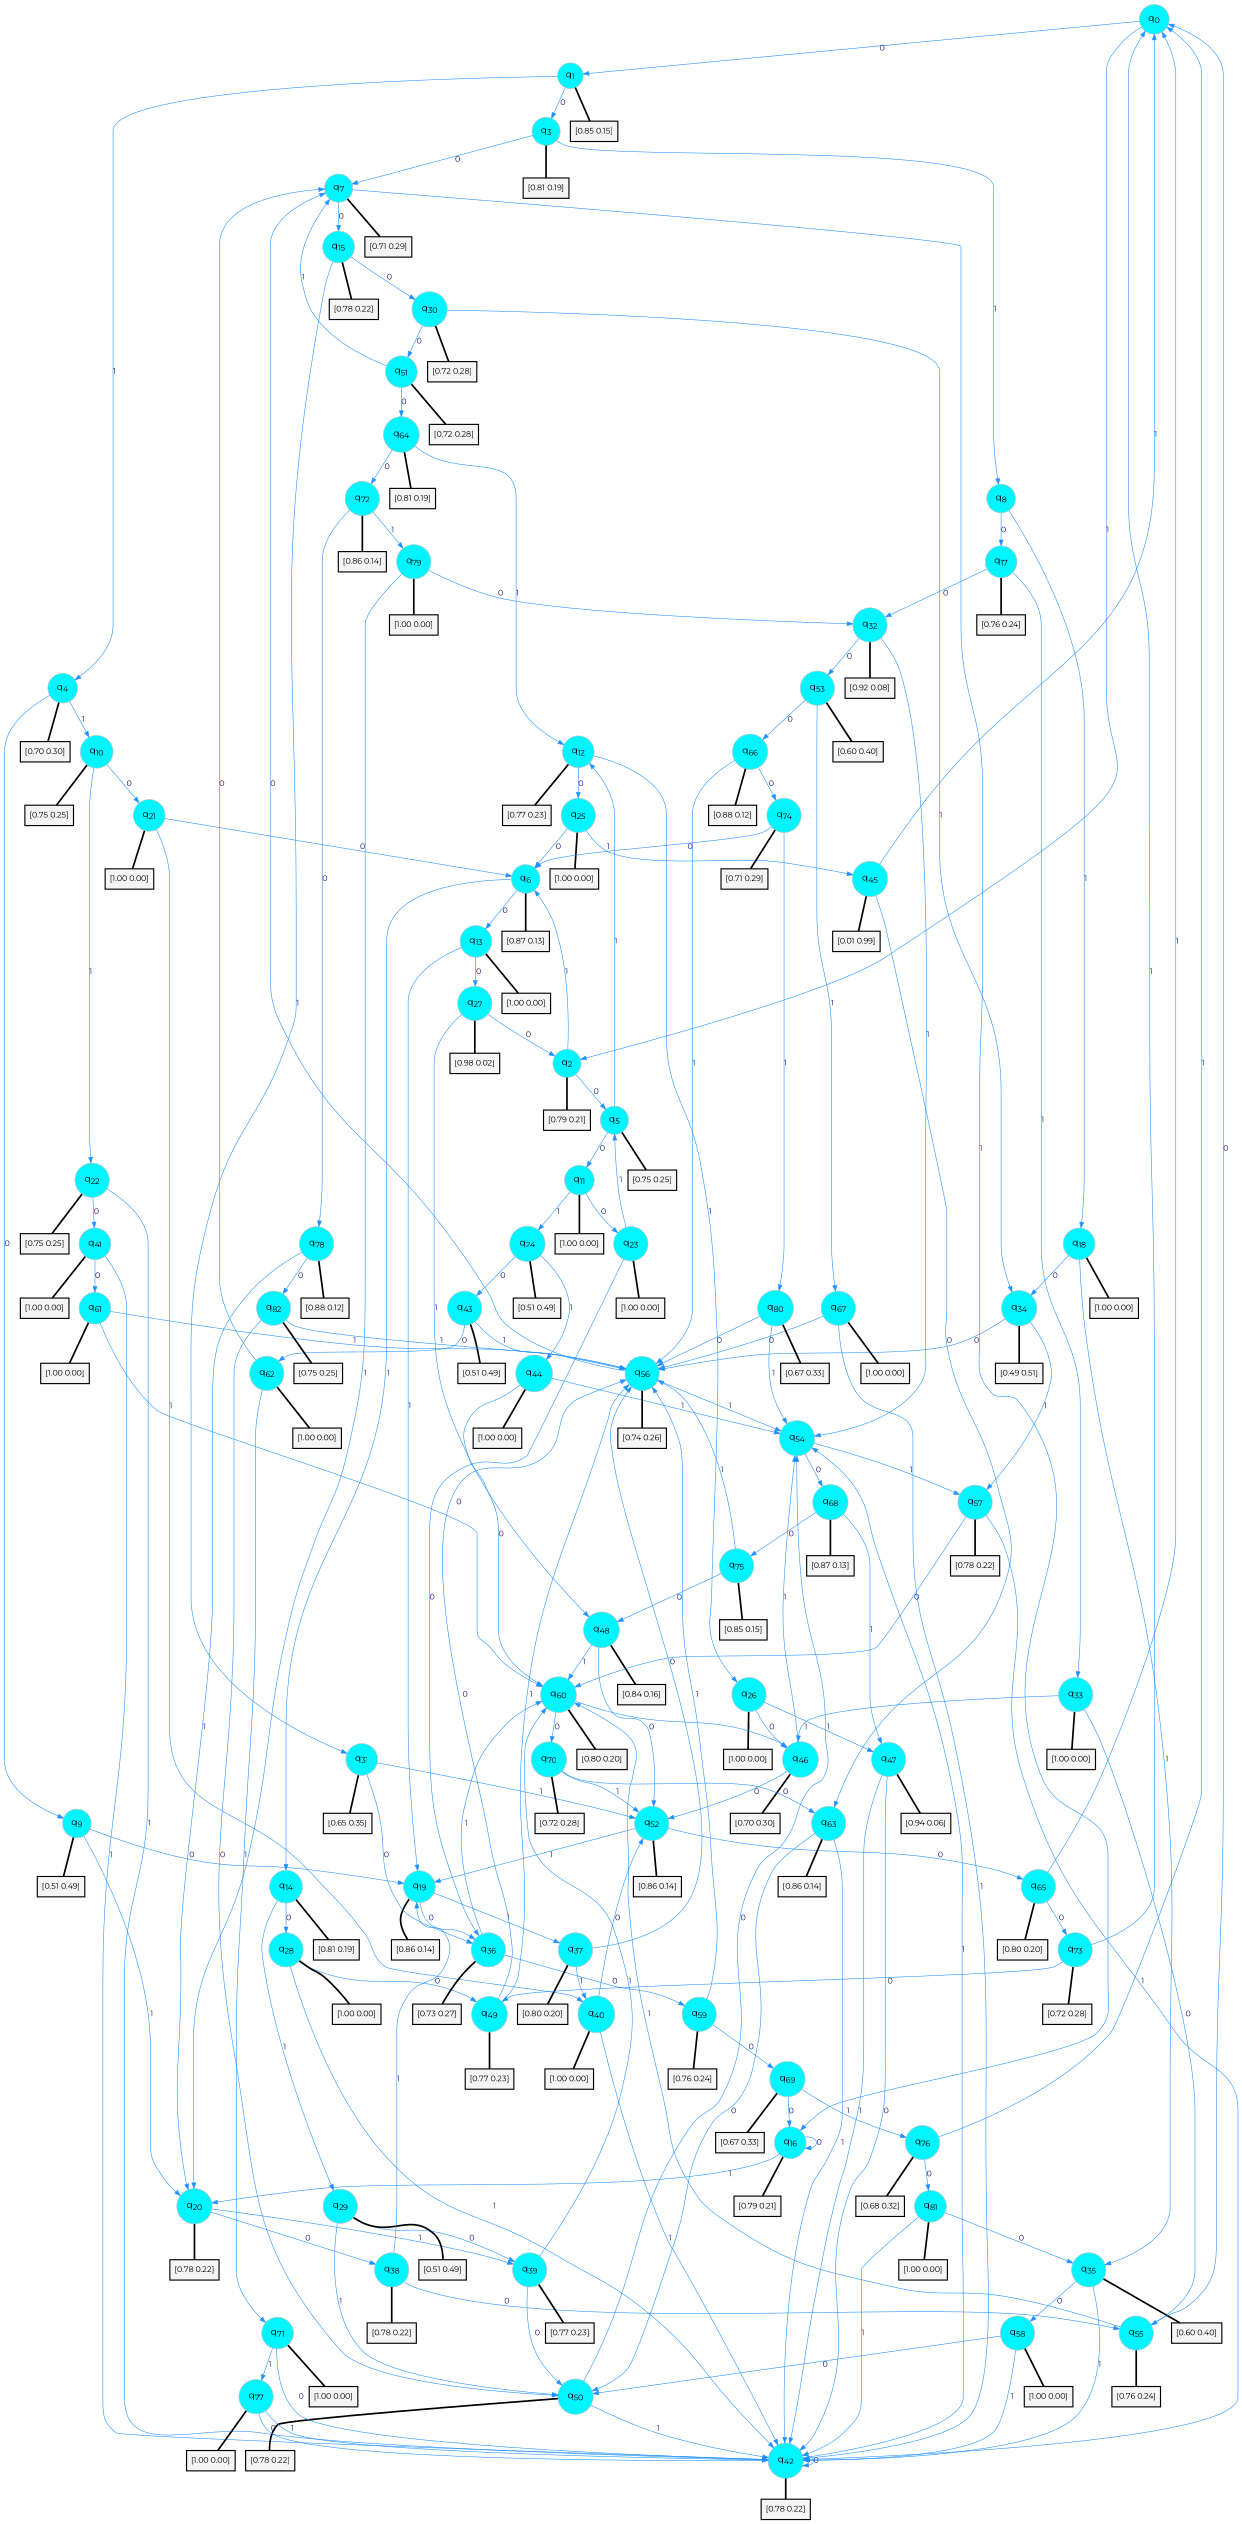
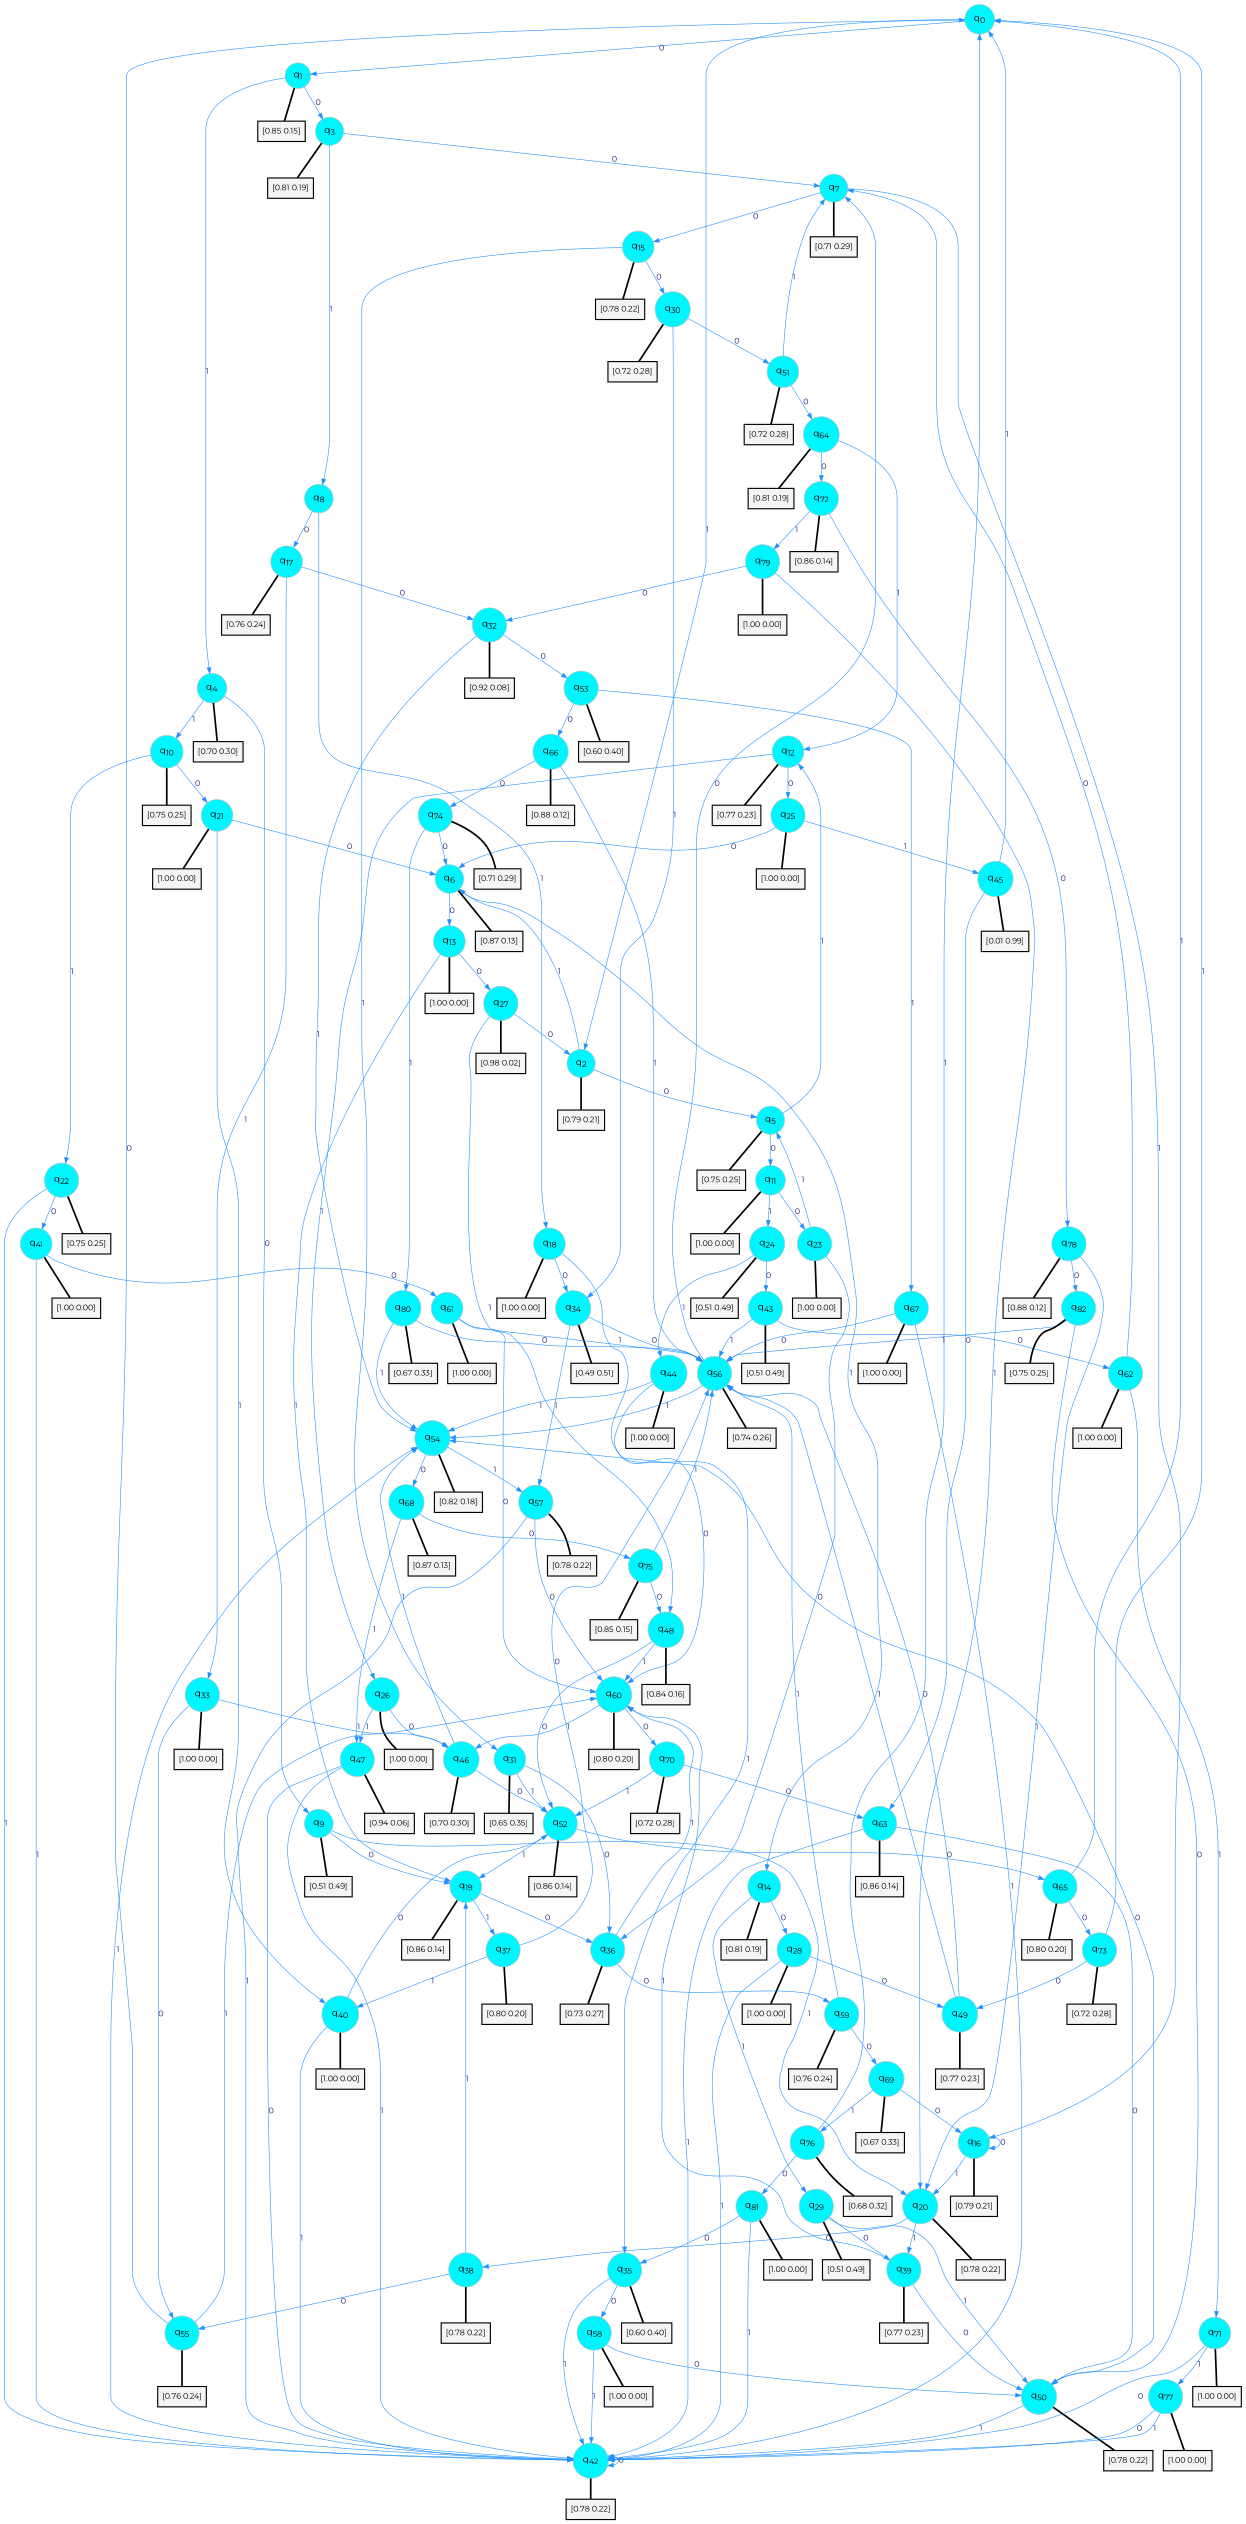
none -> (458, 1502)
